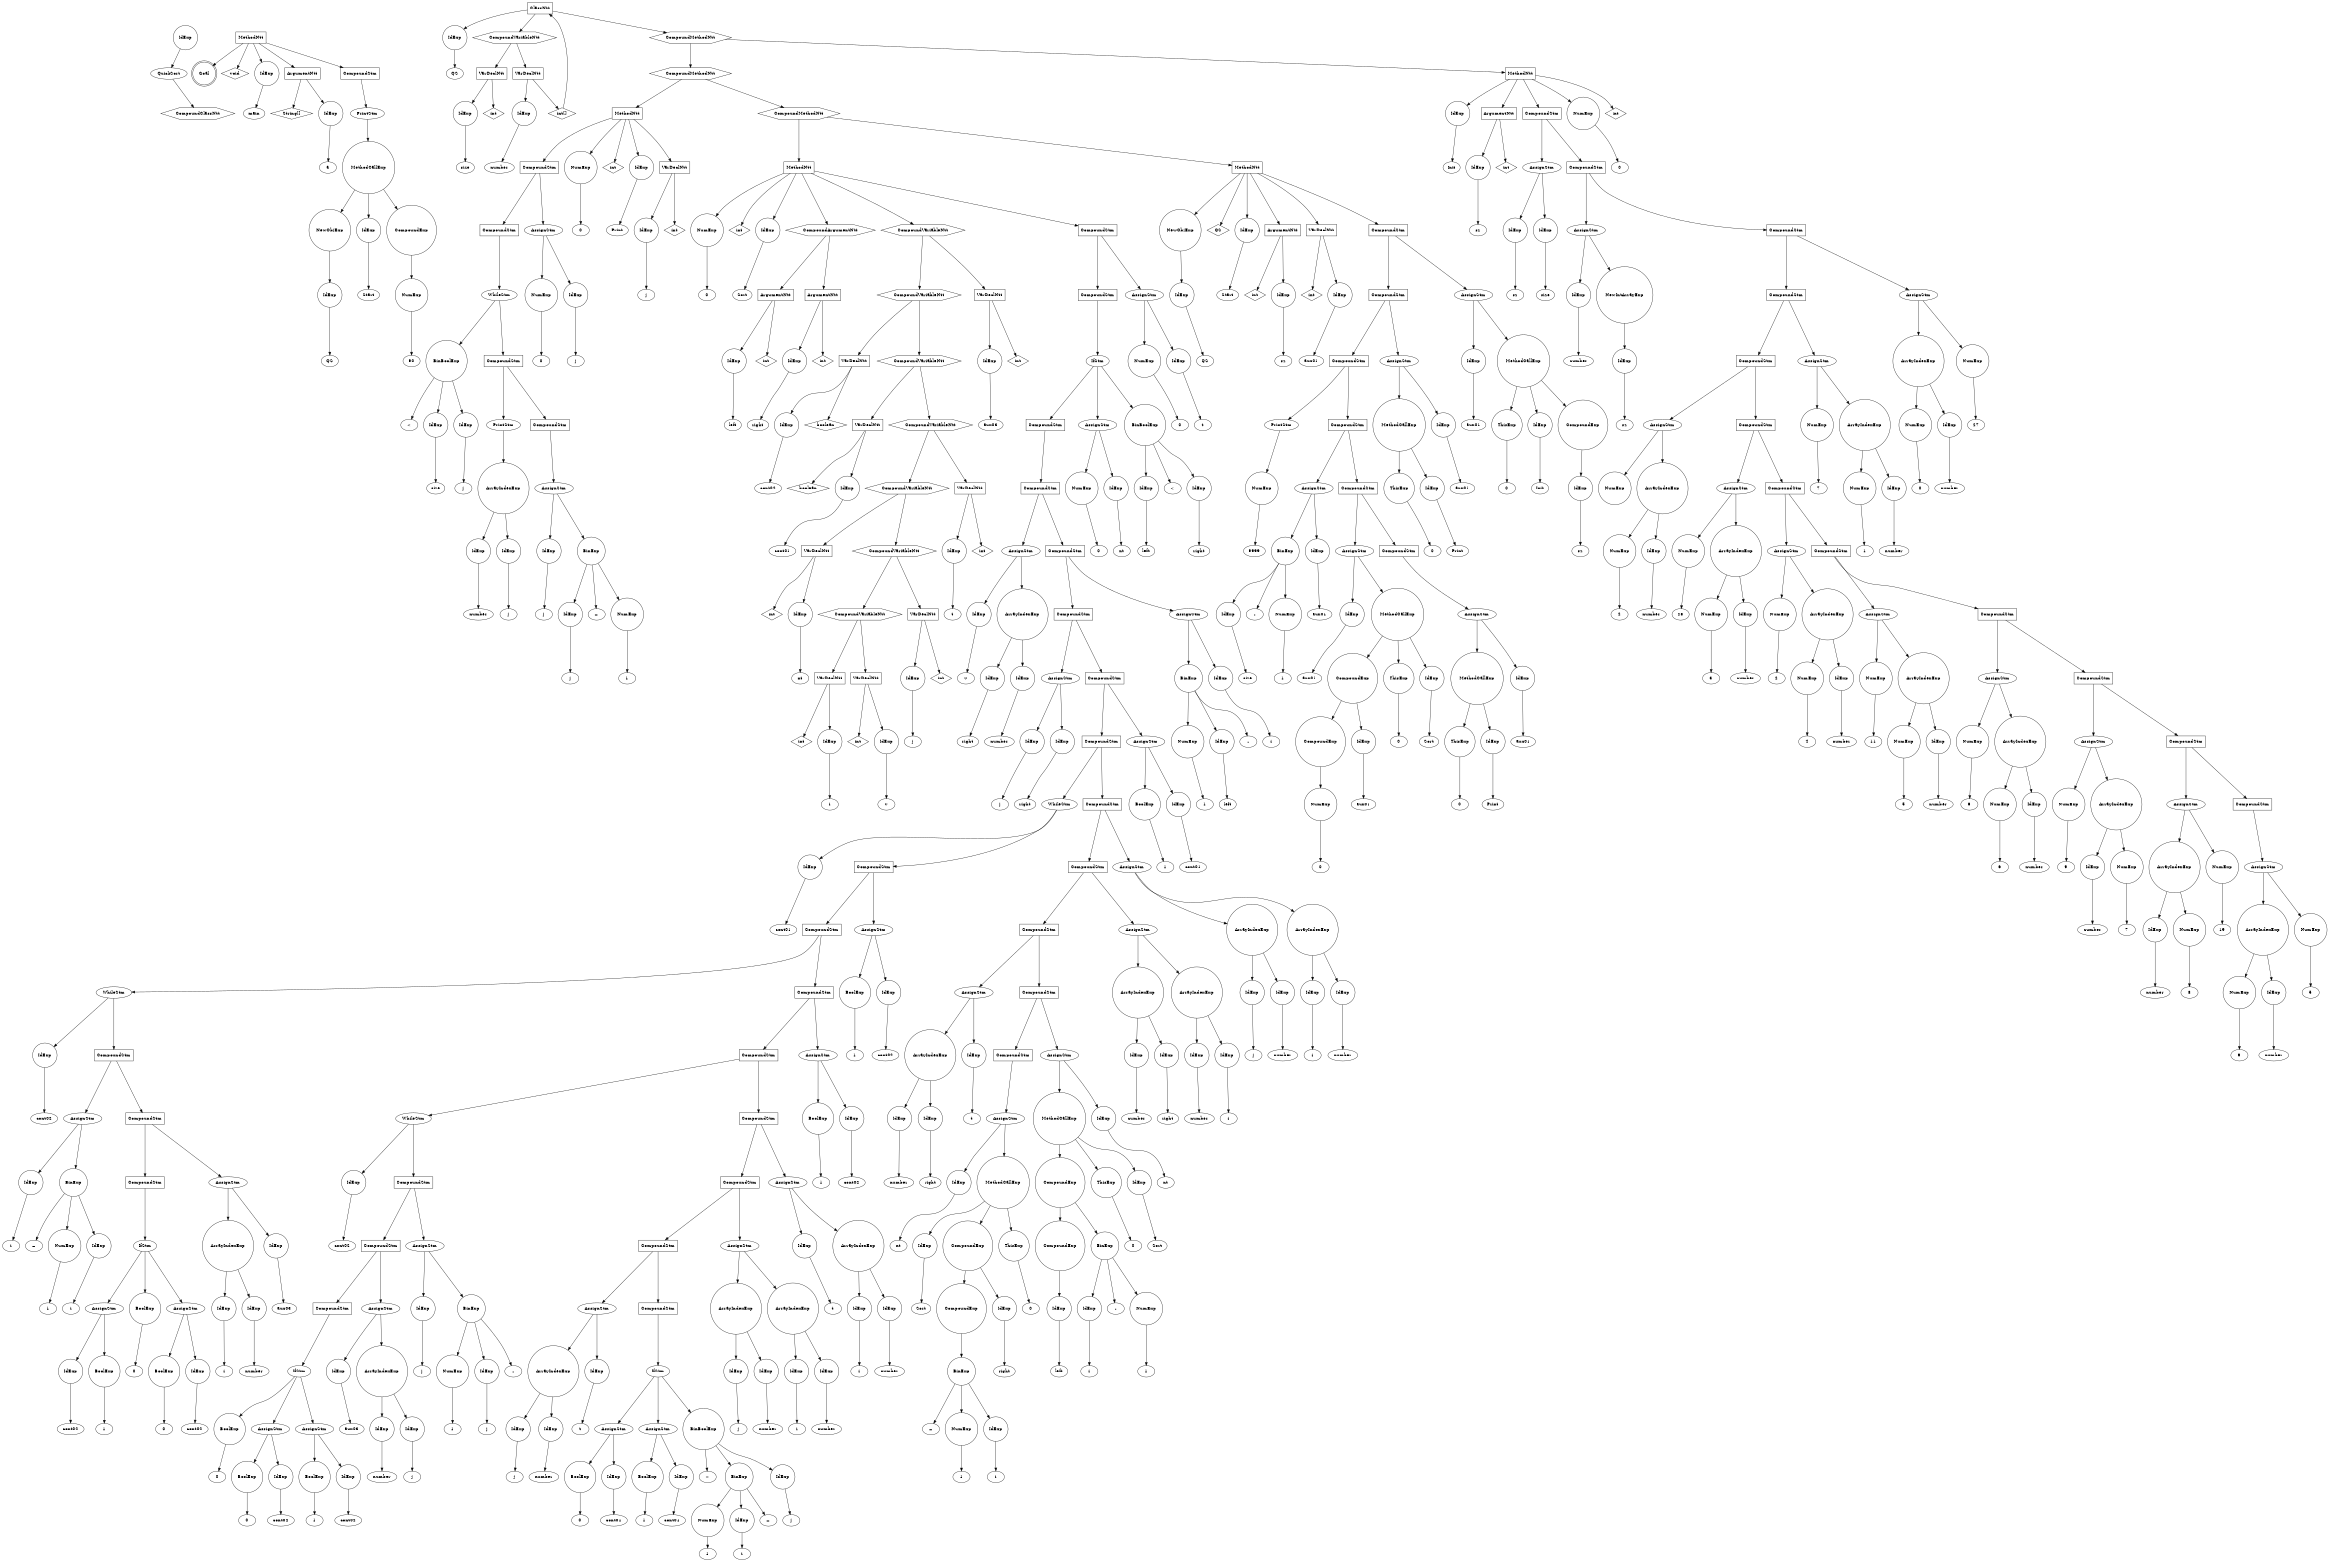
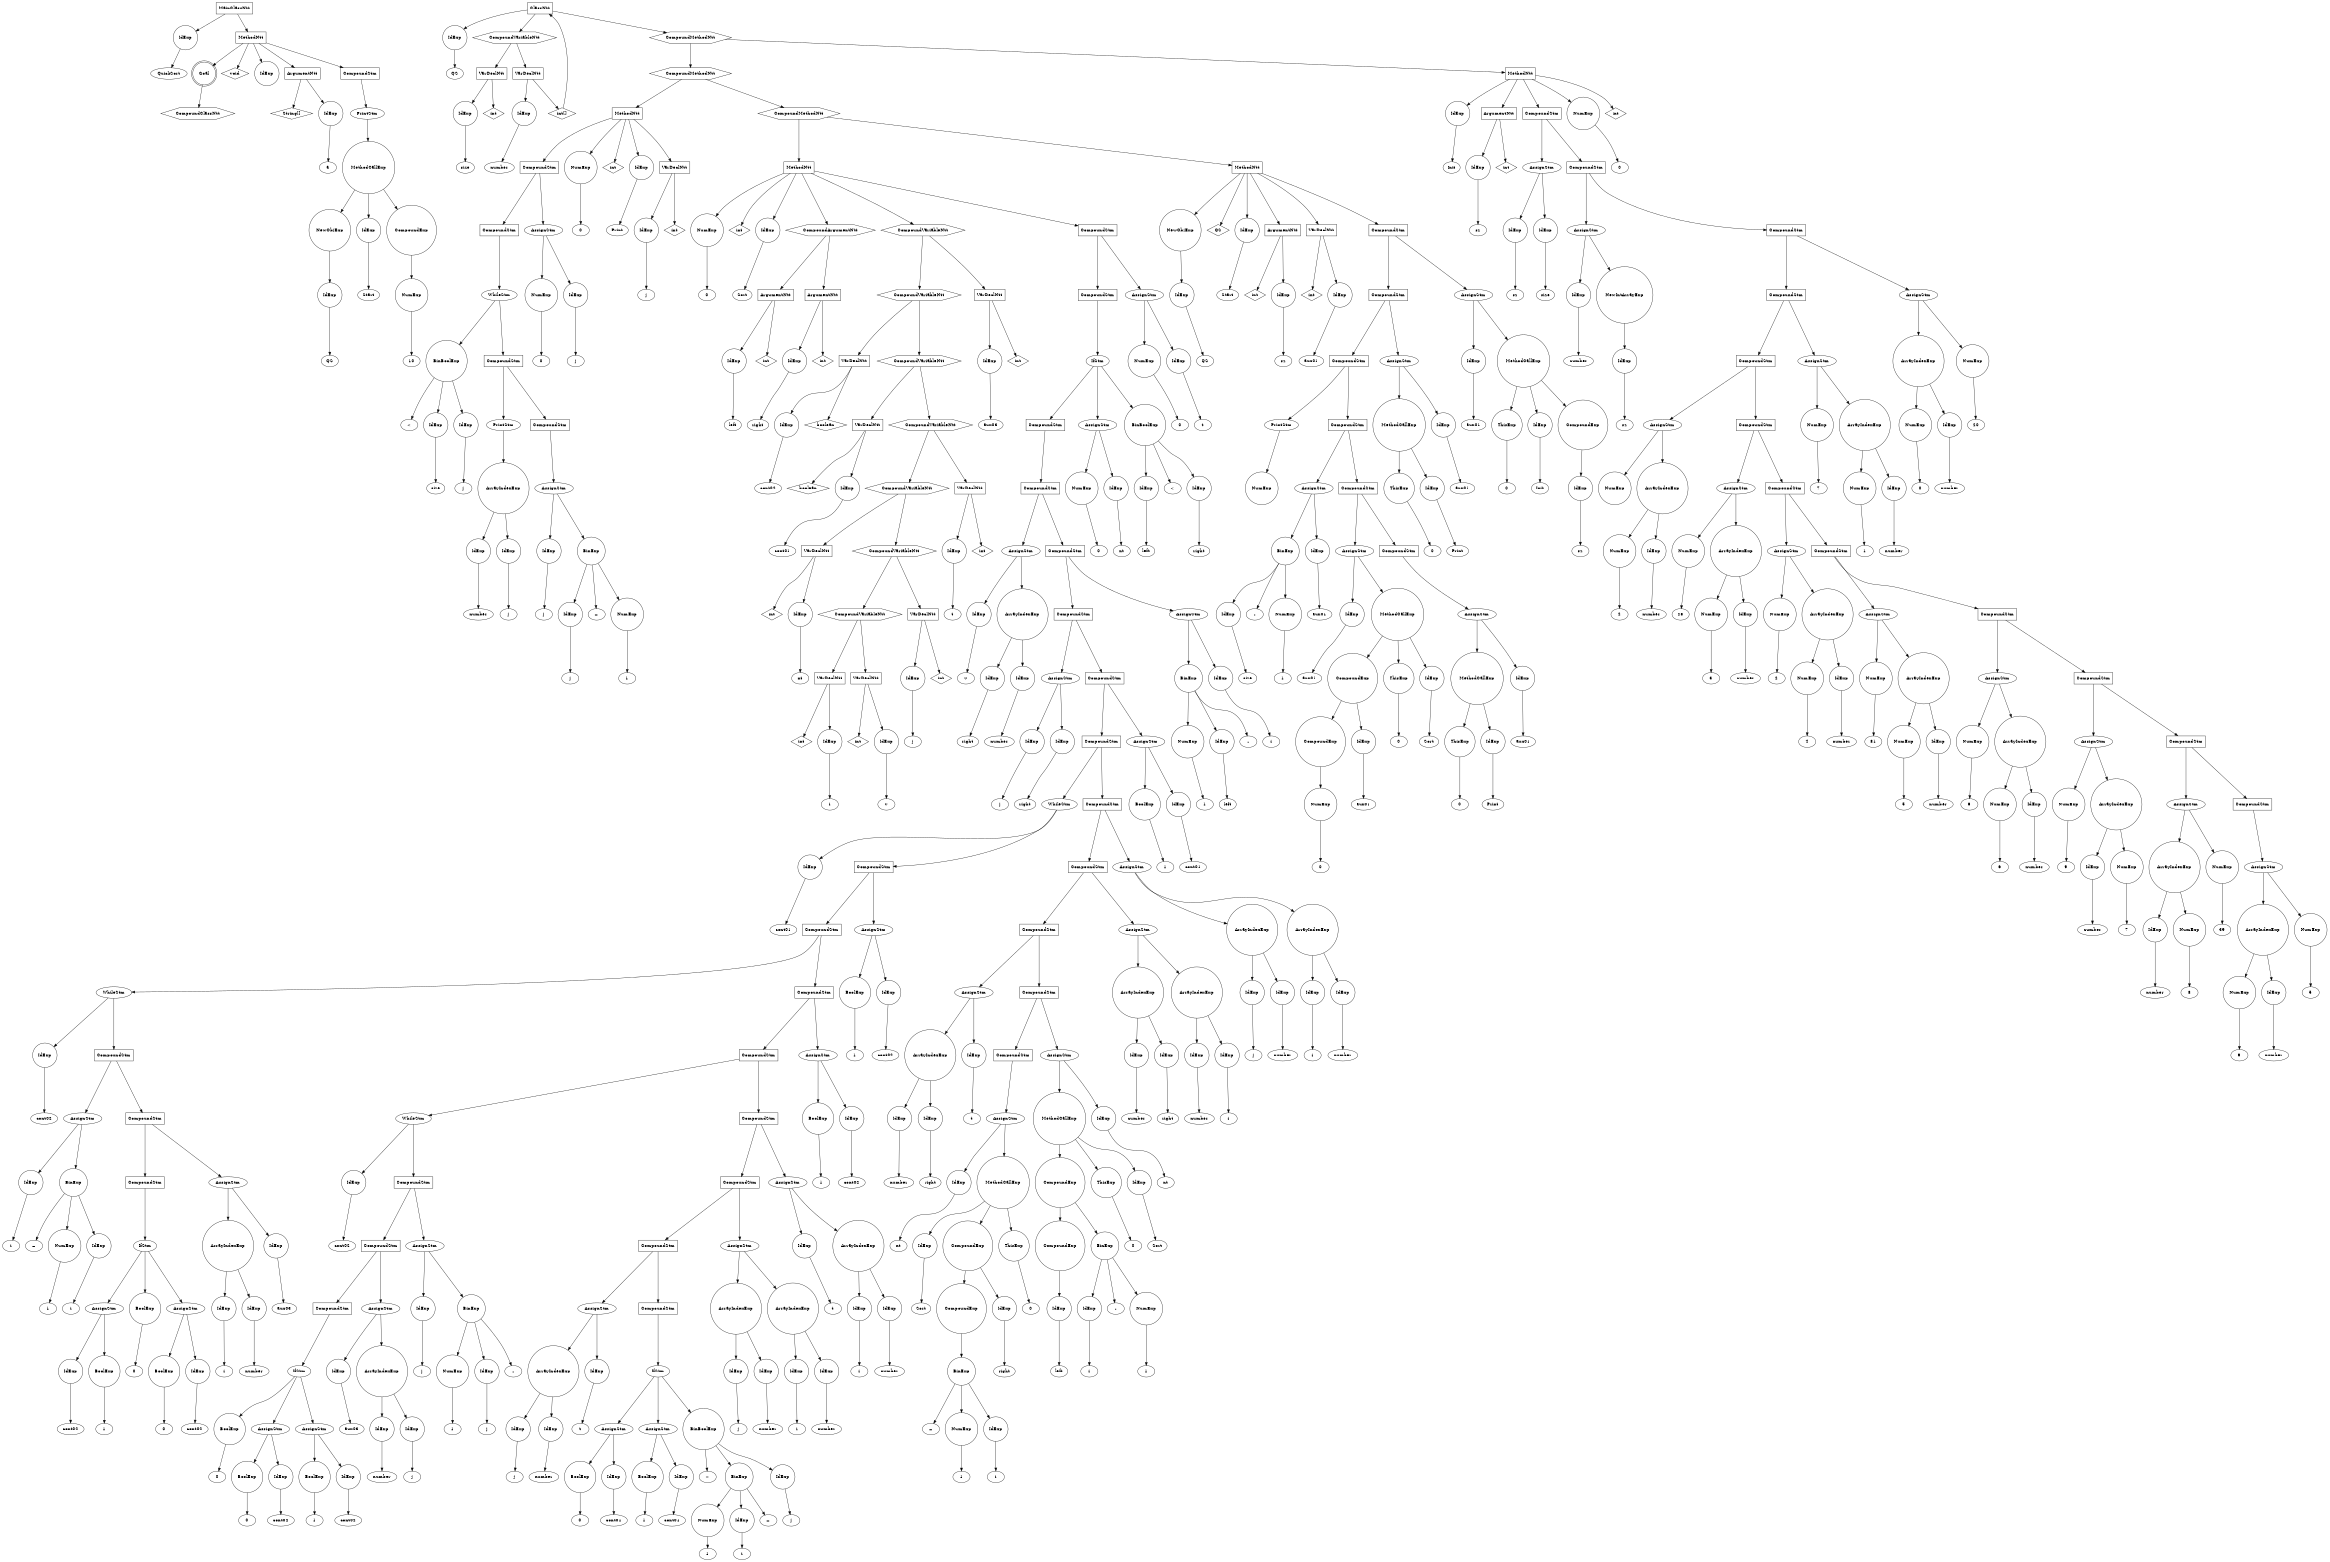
none -> (234, 8)
(182, 92) -> (201, 95)
(254, 113) -> none
(412, 361) -> (412, 361)
(1976, 425) -> (1976, 425)
(1254, 551) -> none
(1873, 742) -> (1873, 742)
(2222, 930) -> (2222, 930)
